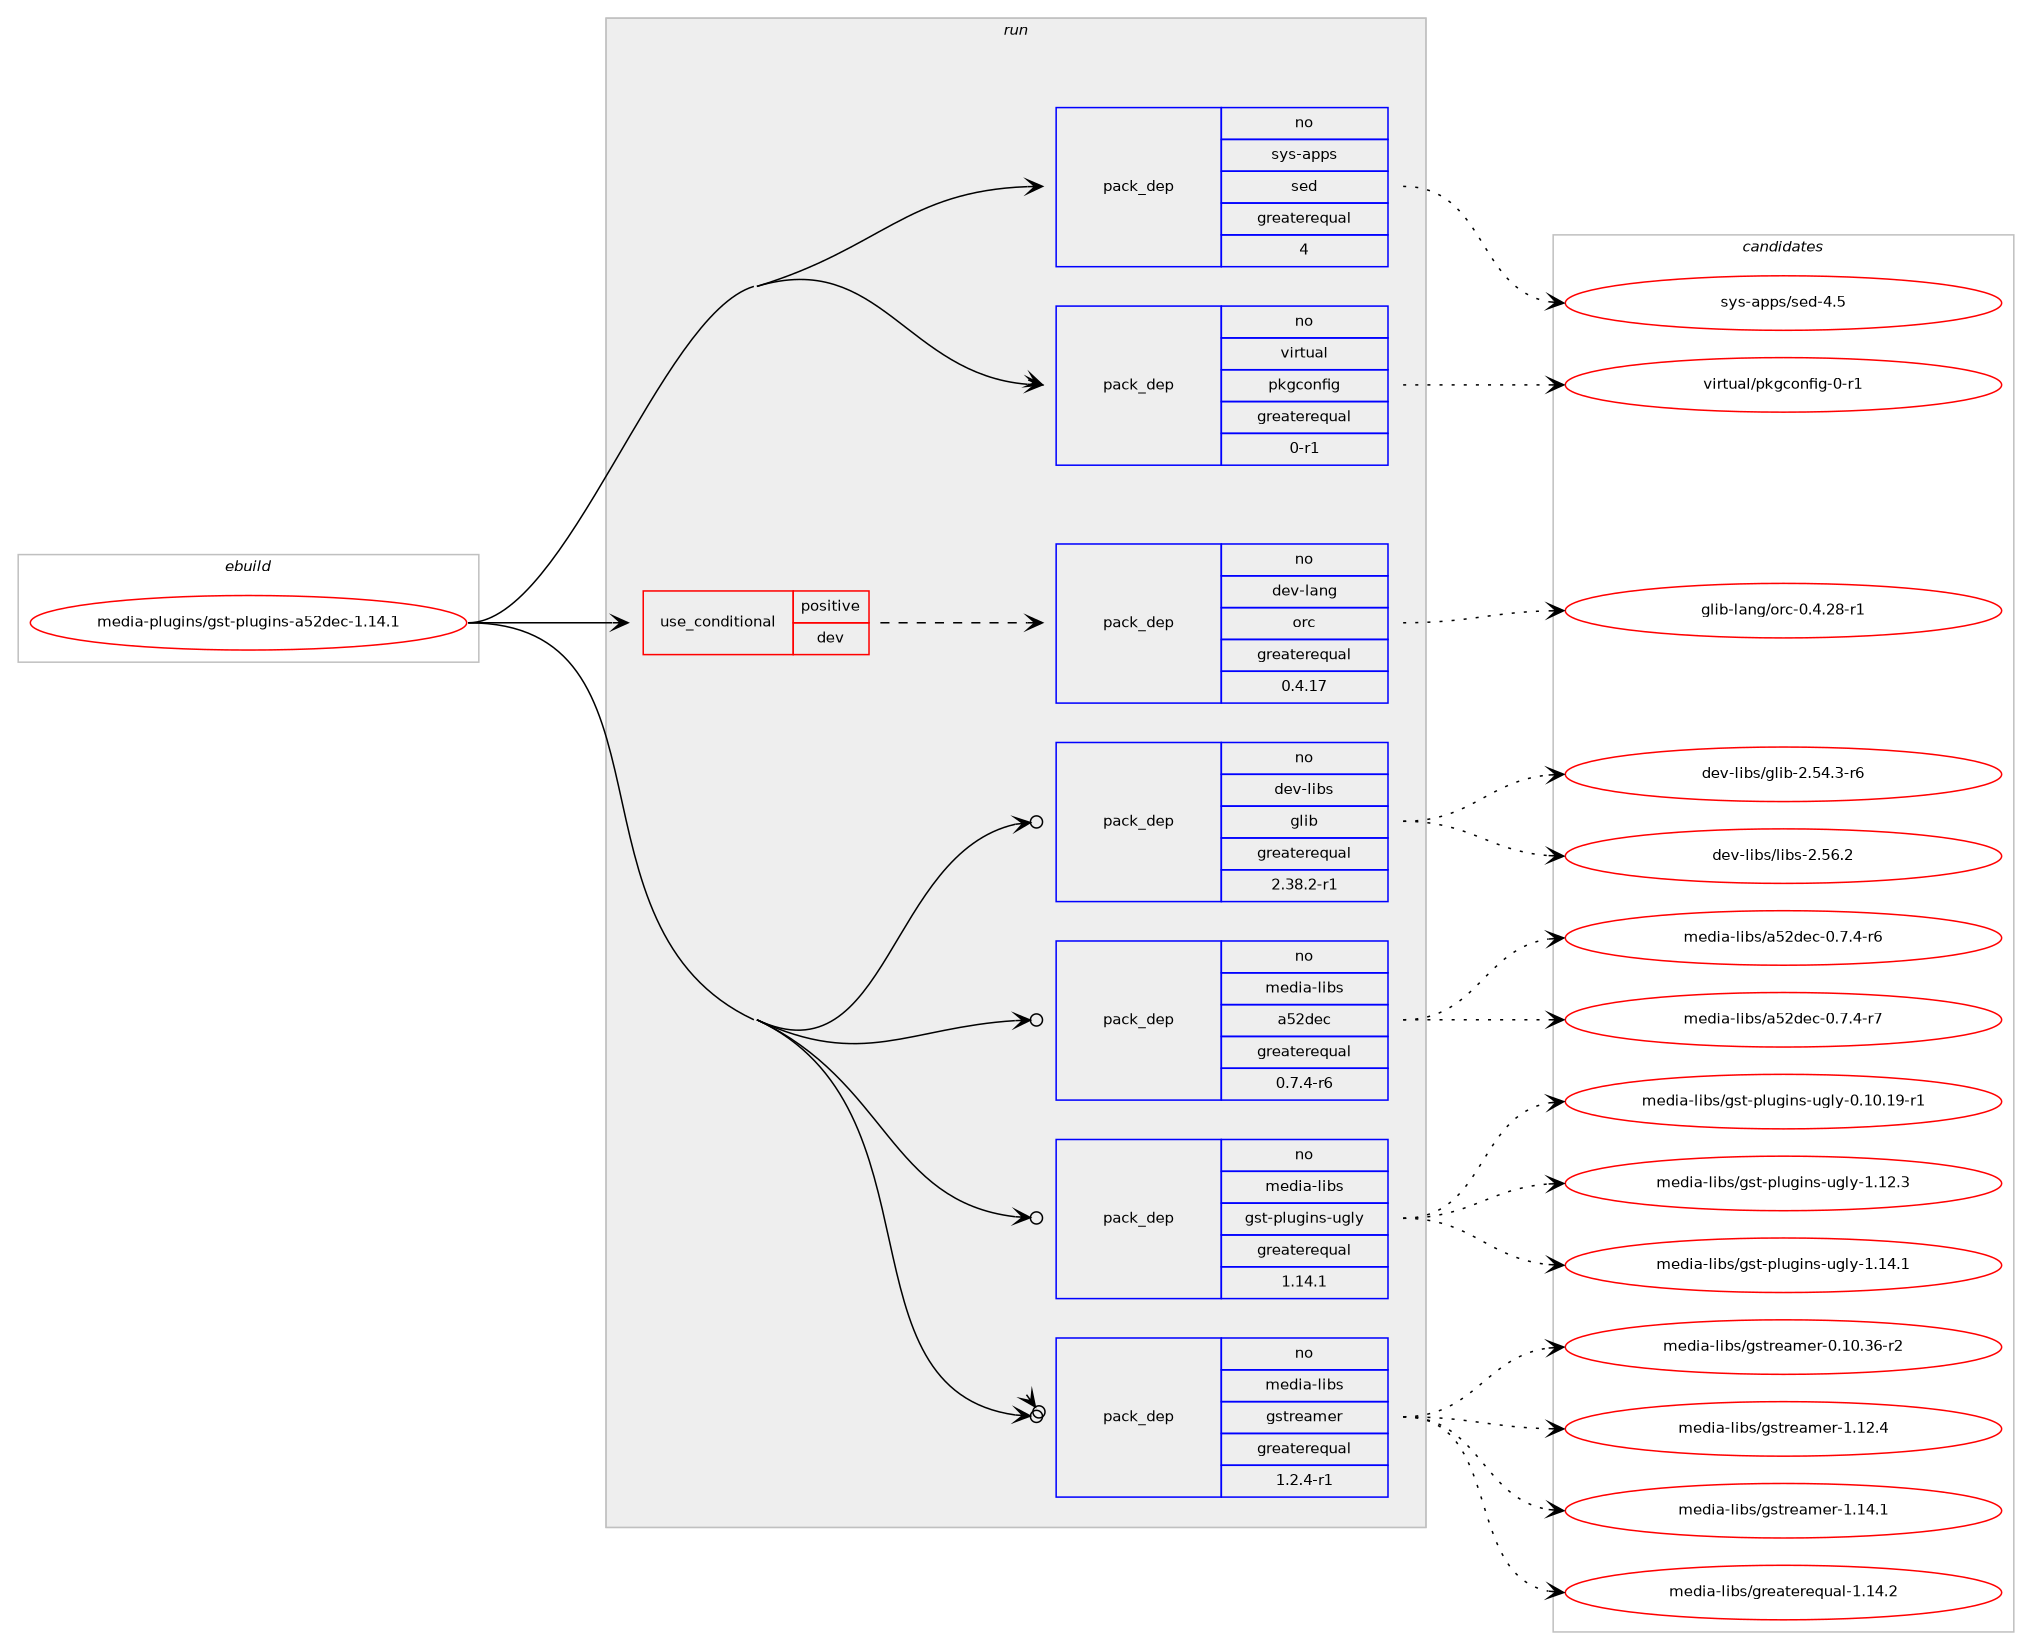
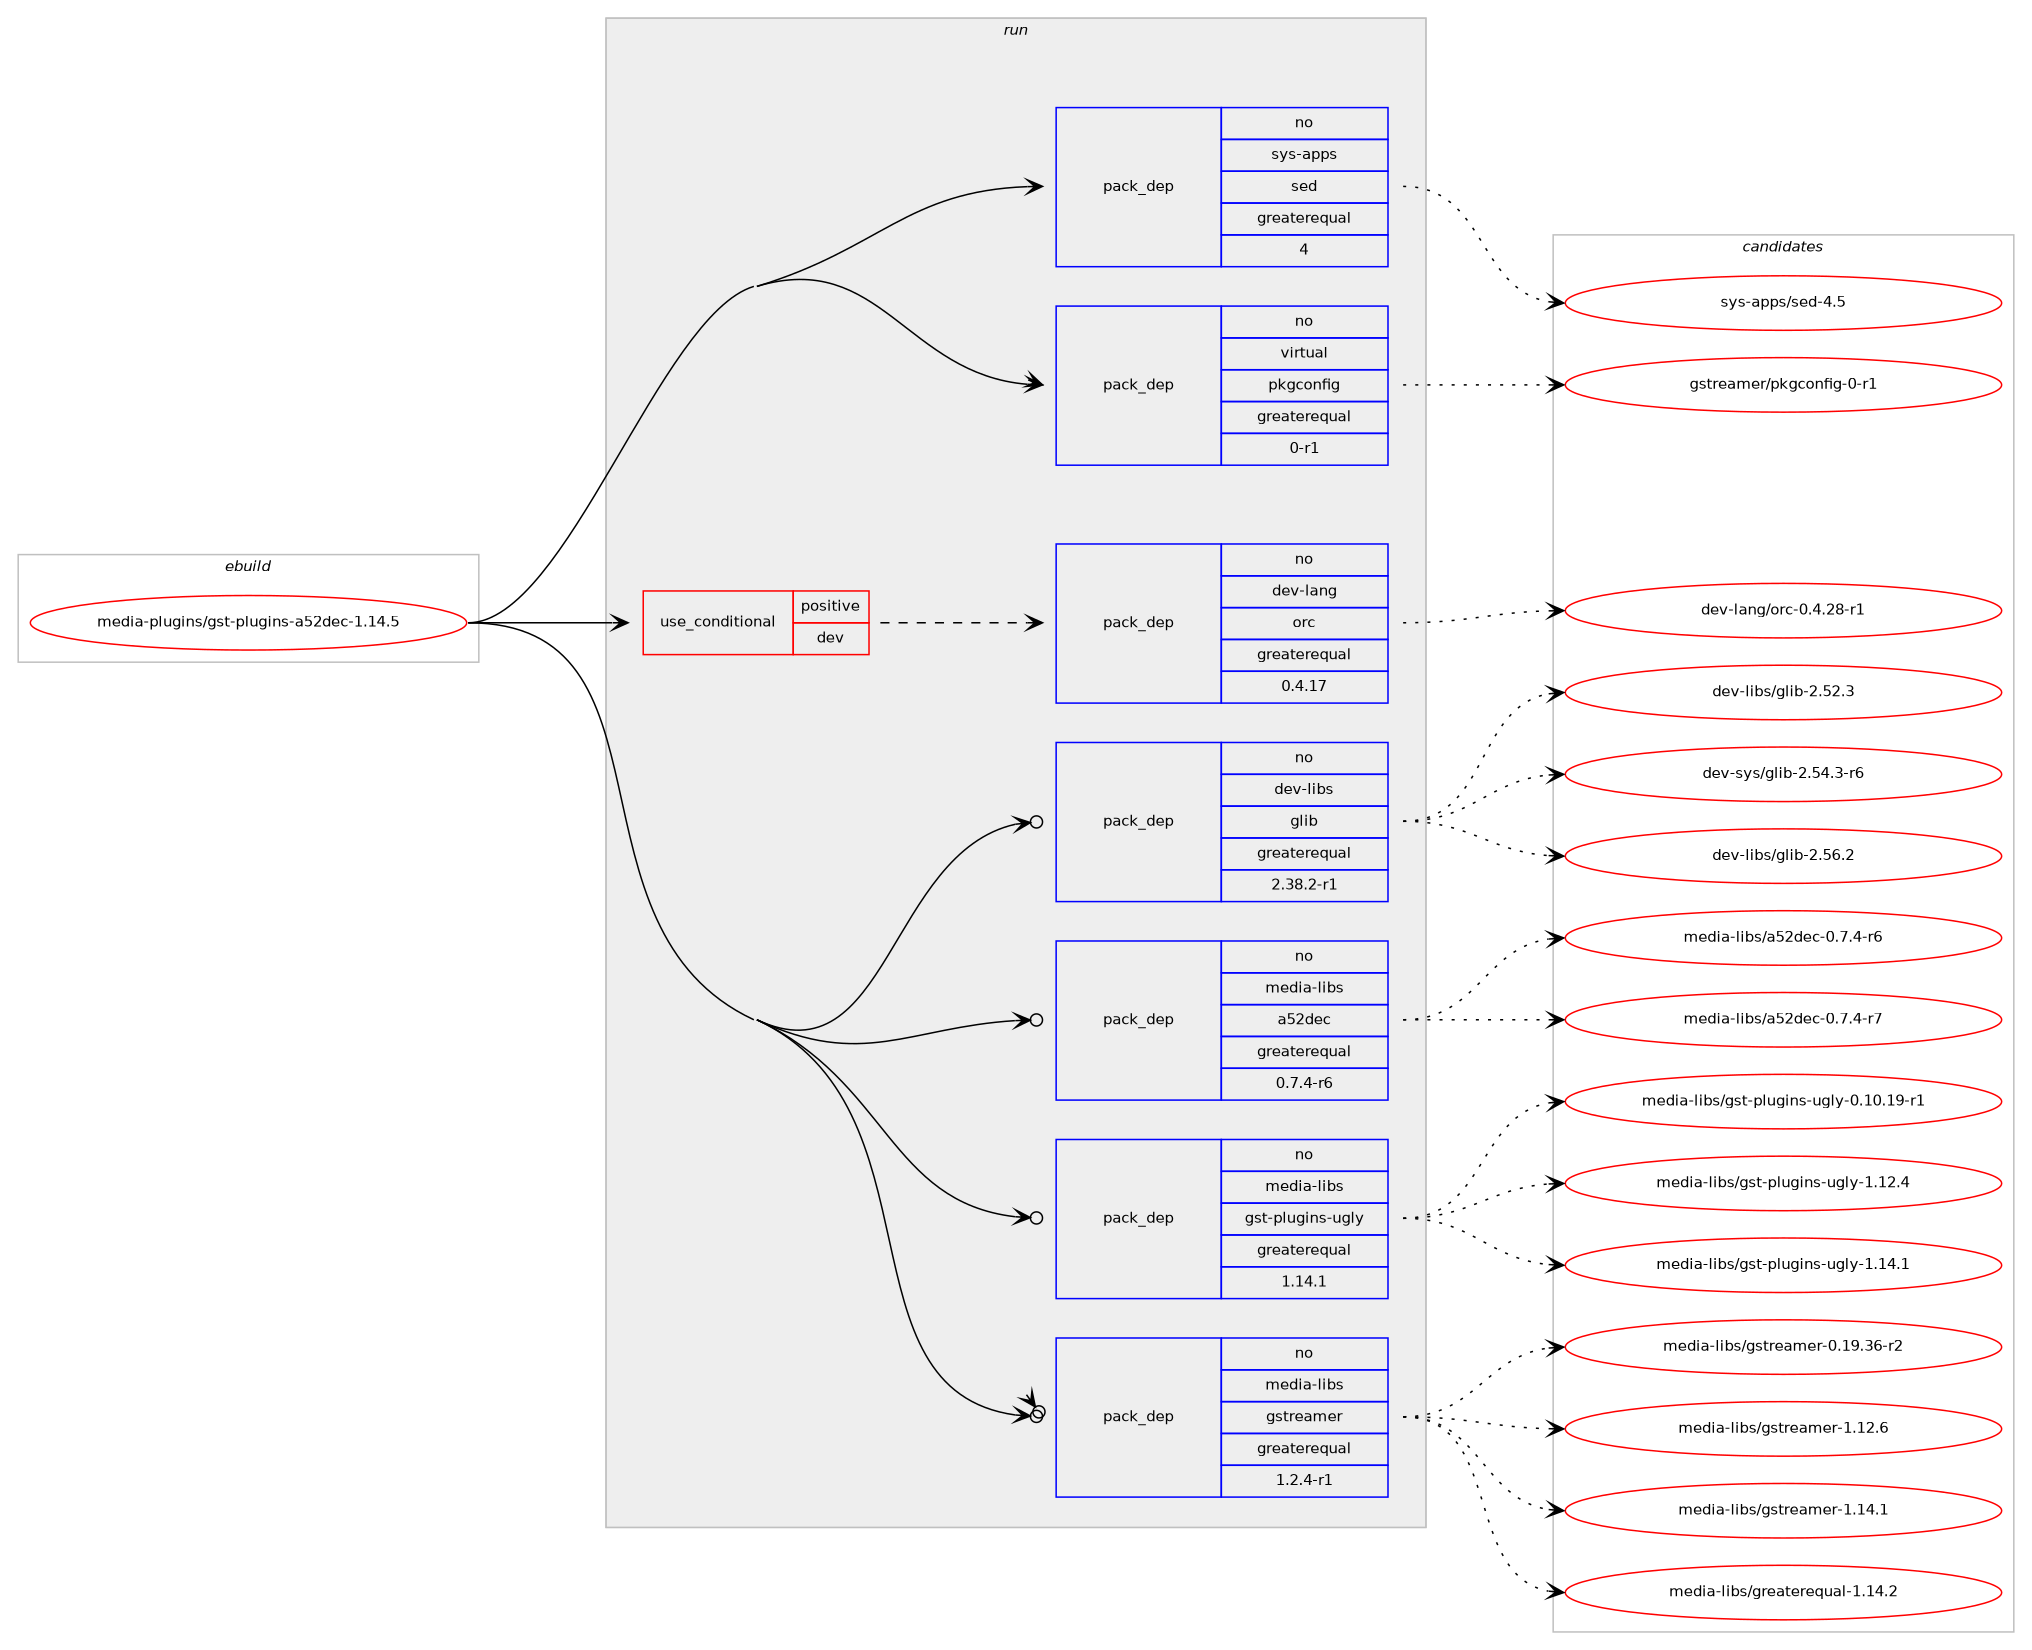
(1783, 385) -> (1783, 385)
(1783, 611) -> (1783, 611)
(249, 623) -> (249, 623)
none -> (1783, 692)
(1783, 774) -> (1783, 774)
(1783, 856) -> (1783, 856)
(1783, 1183) -> (1783, 1183)
(1783, 1347) -> (1783, 1347)
(1783, 1429) -> (1783, 1429)
